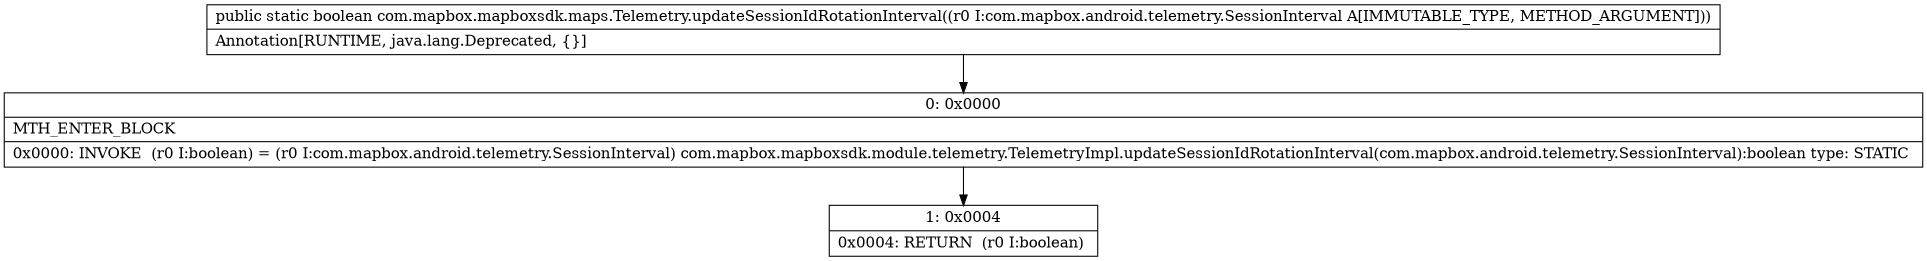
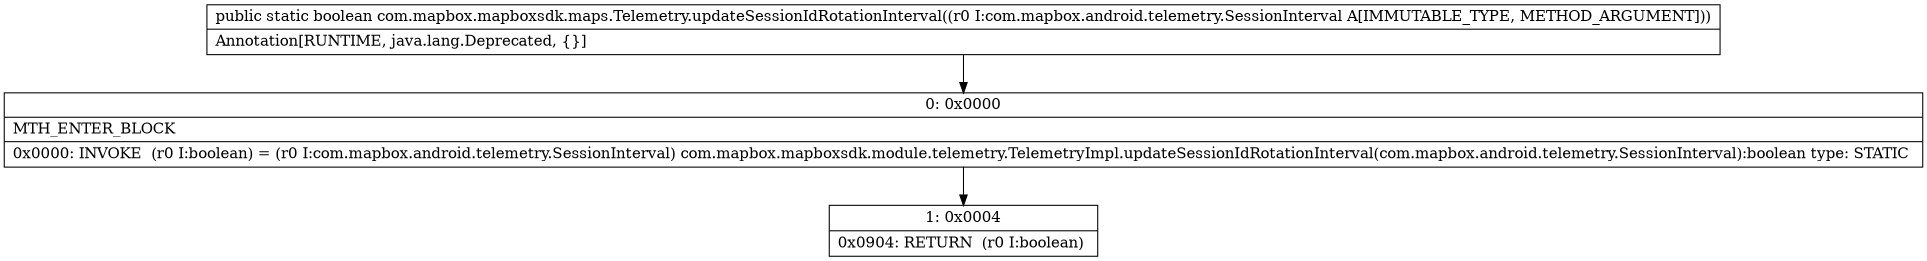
(963, 243) -> (963, 243)
